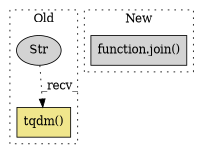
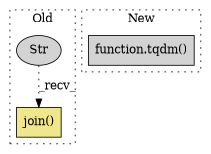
(139, 50) -> (141, 50)
(44, 122) -> (39, 122)
